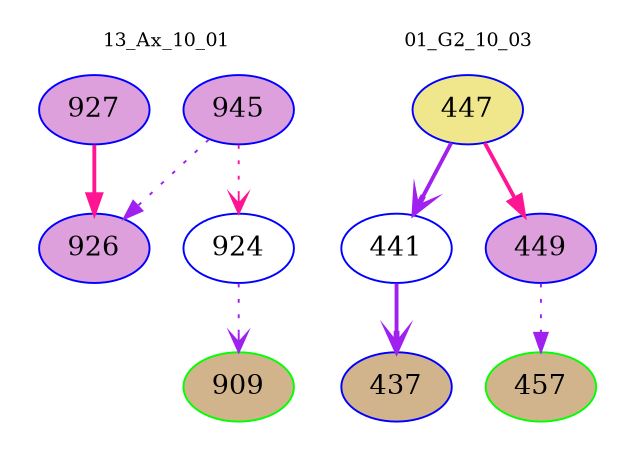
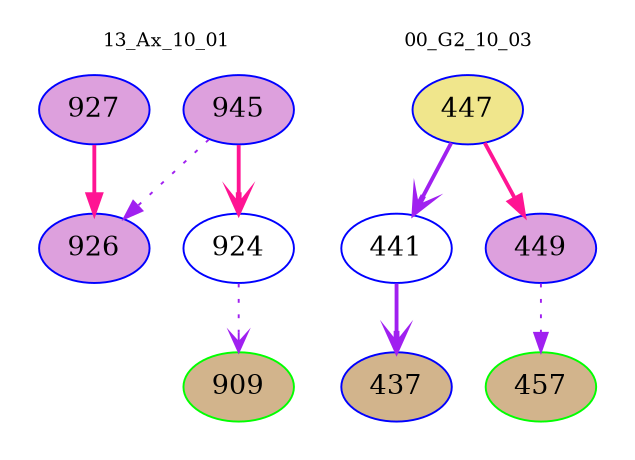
(469, 41) -> (469, 41)
(239, 170) -> (239, 170)
